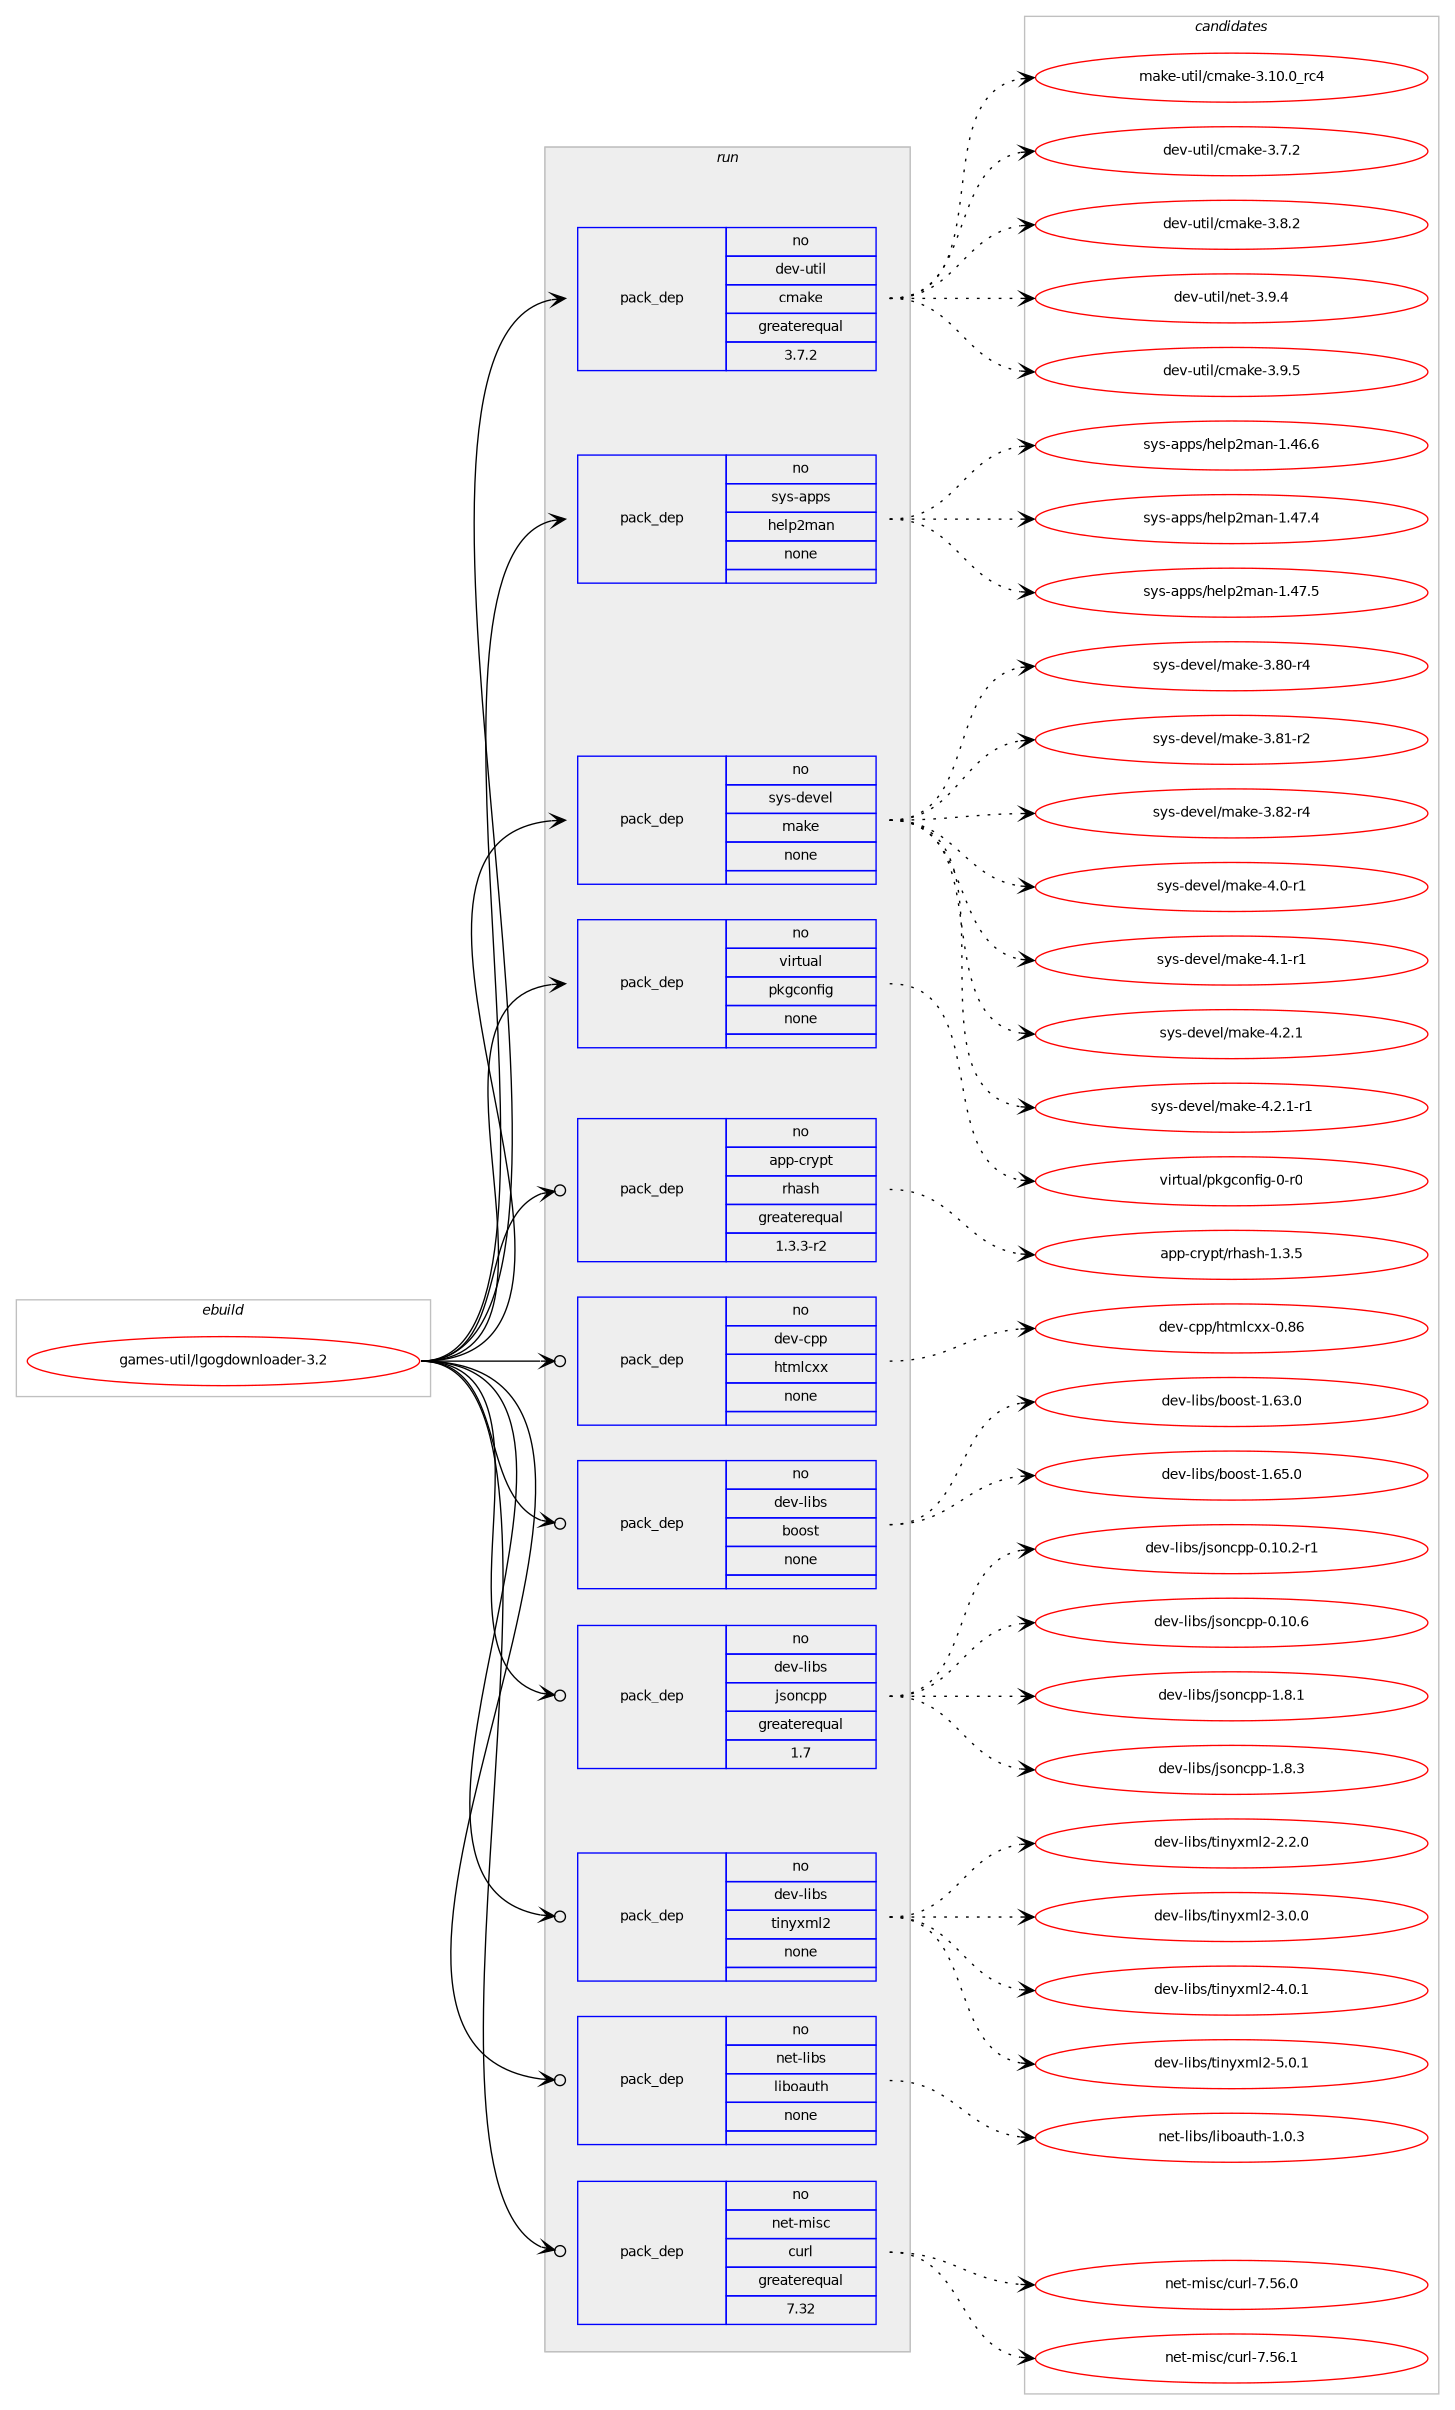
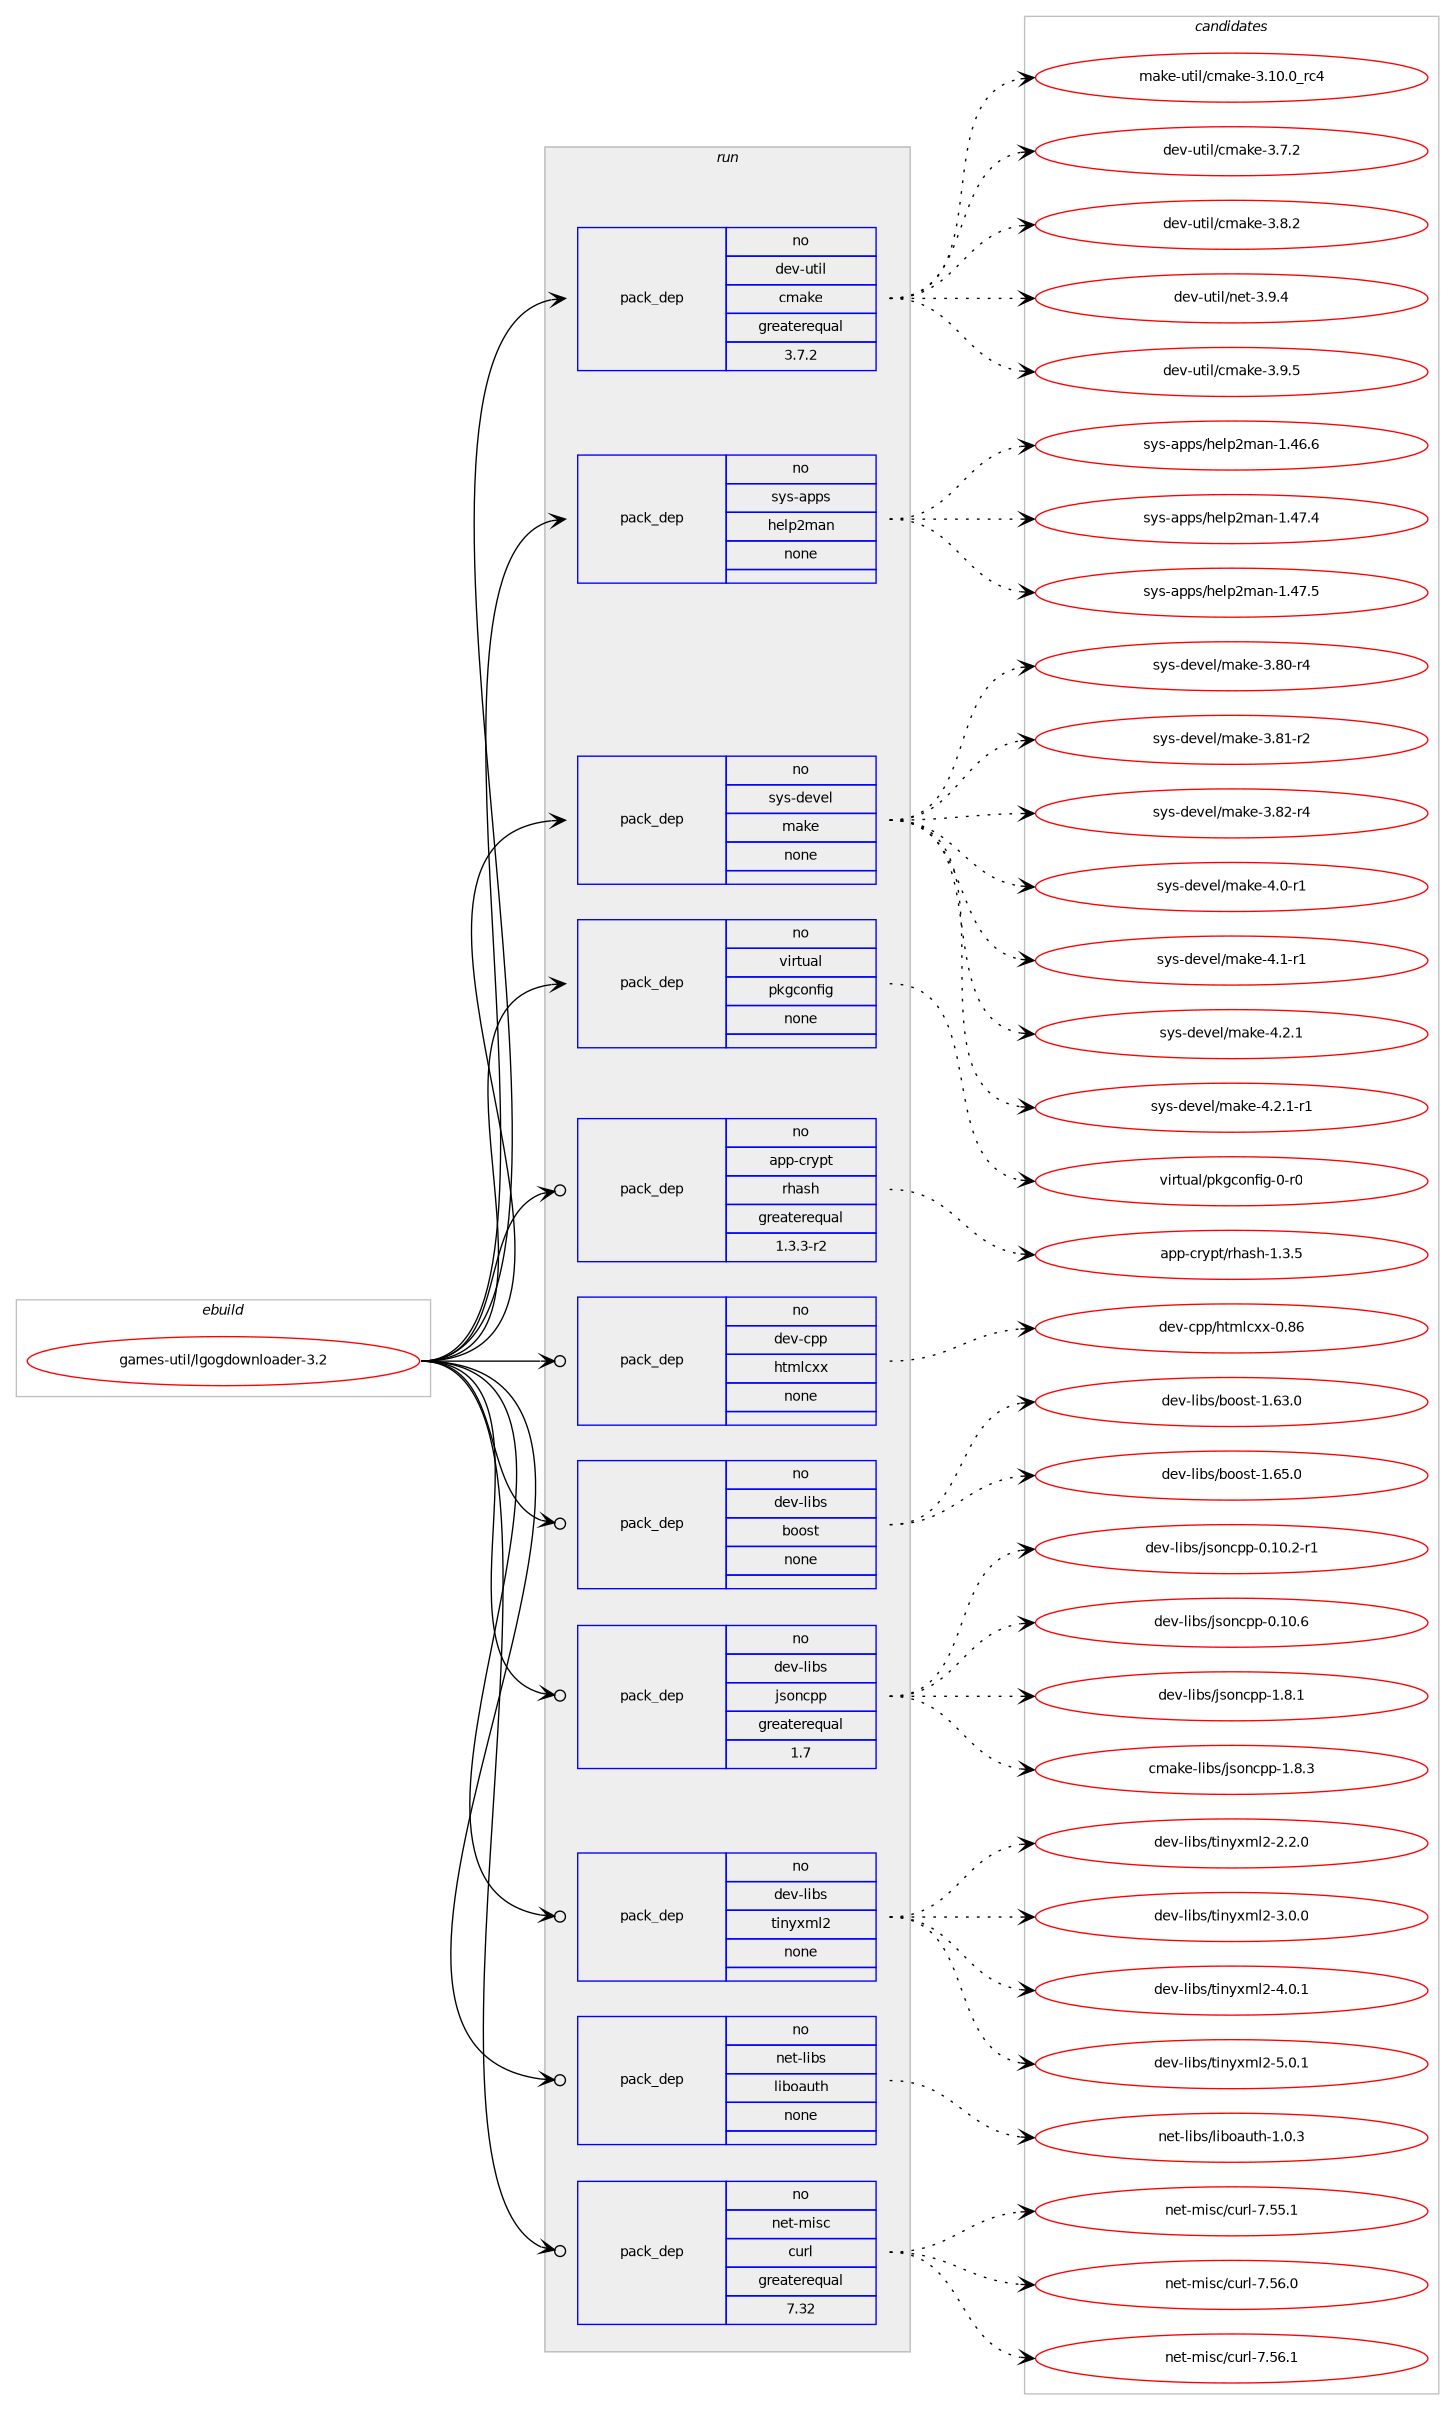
(1232, 1770) -> (1232, 1770)
none -> (1232, 2211)
